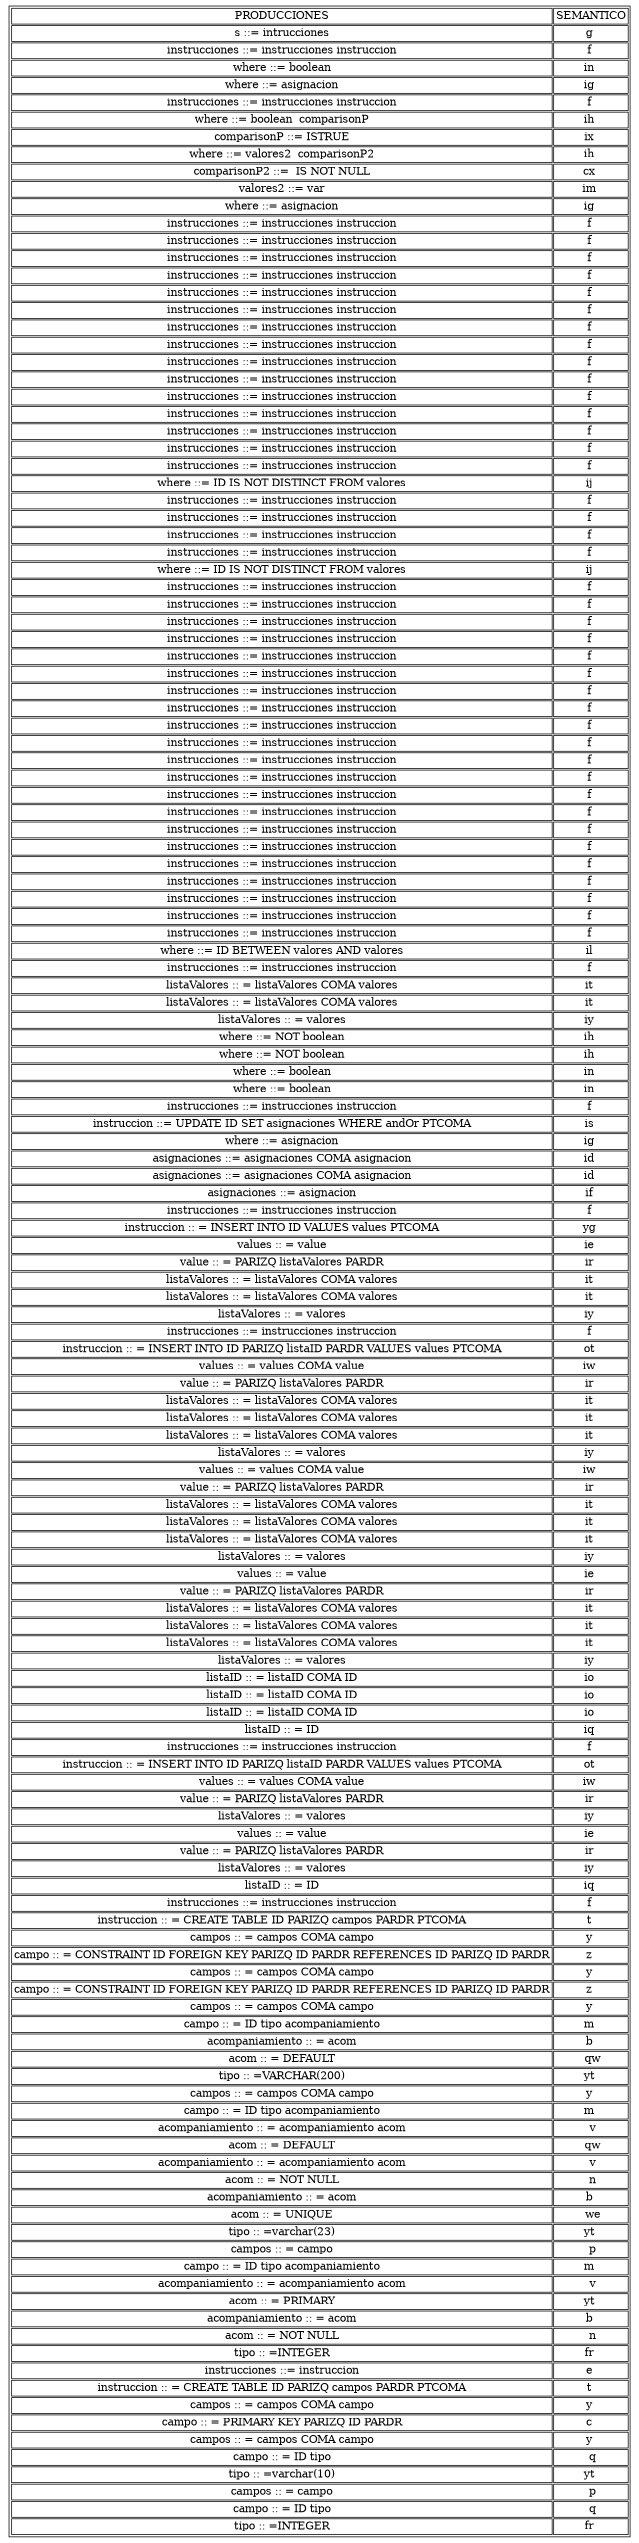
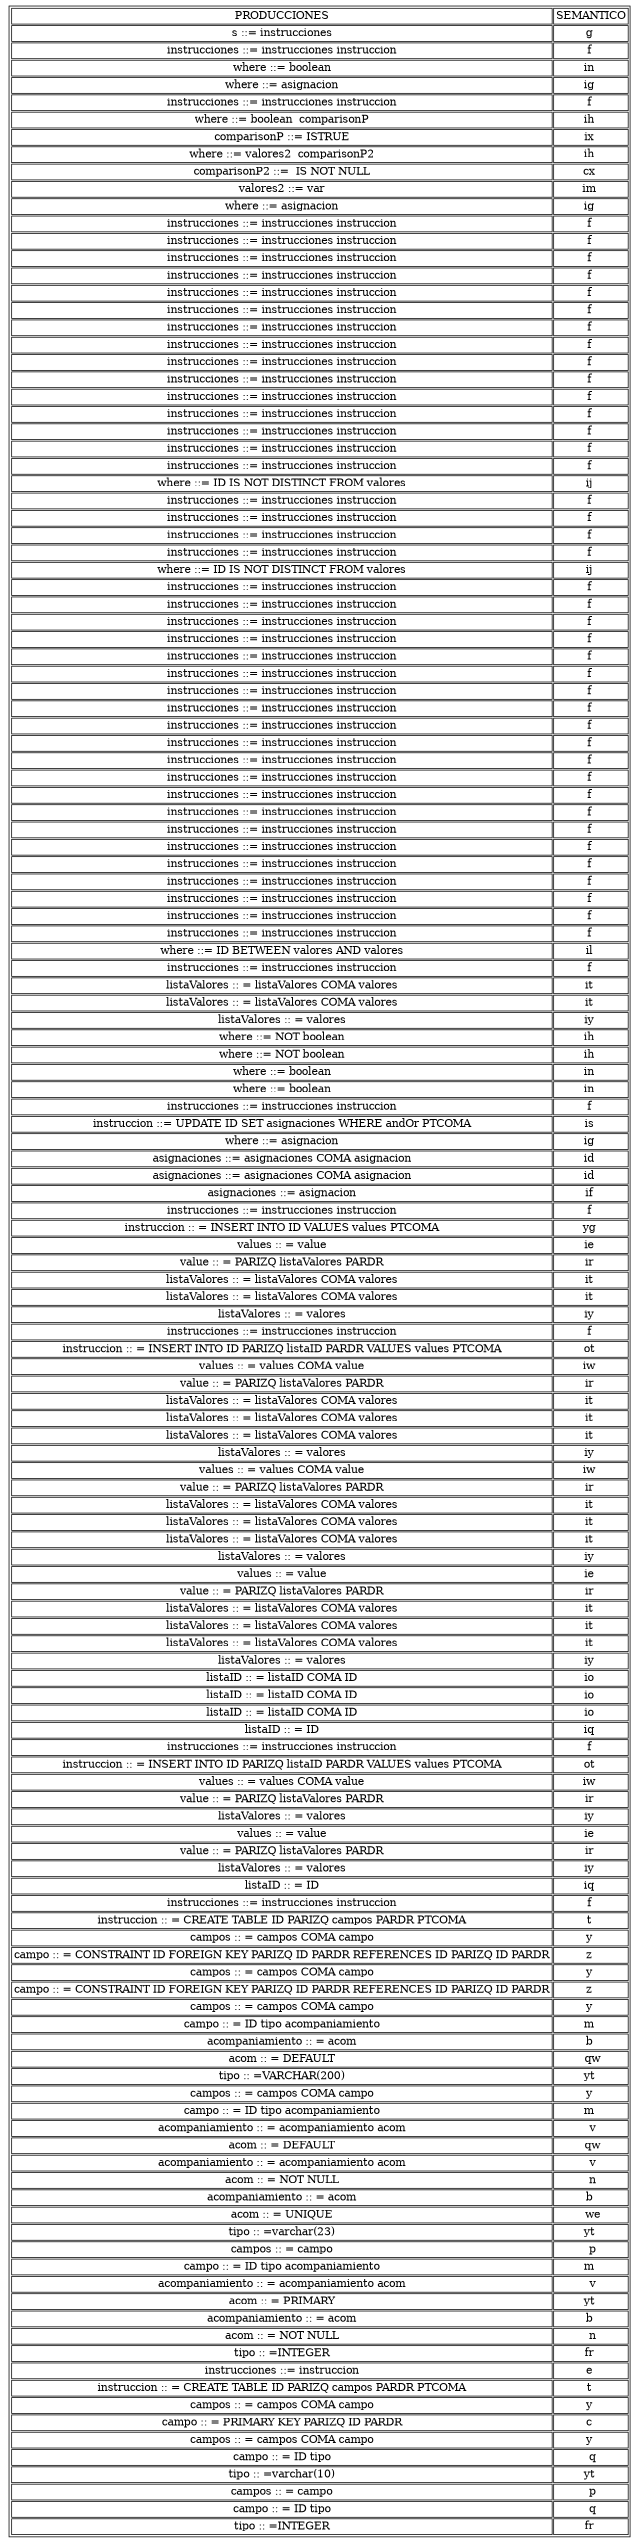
(282, 33) -> (282, 33)
